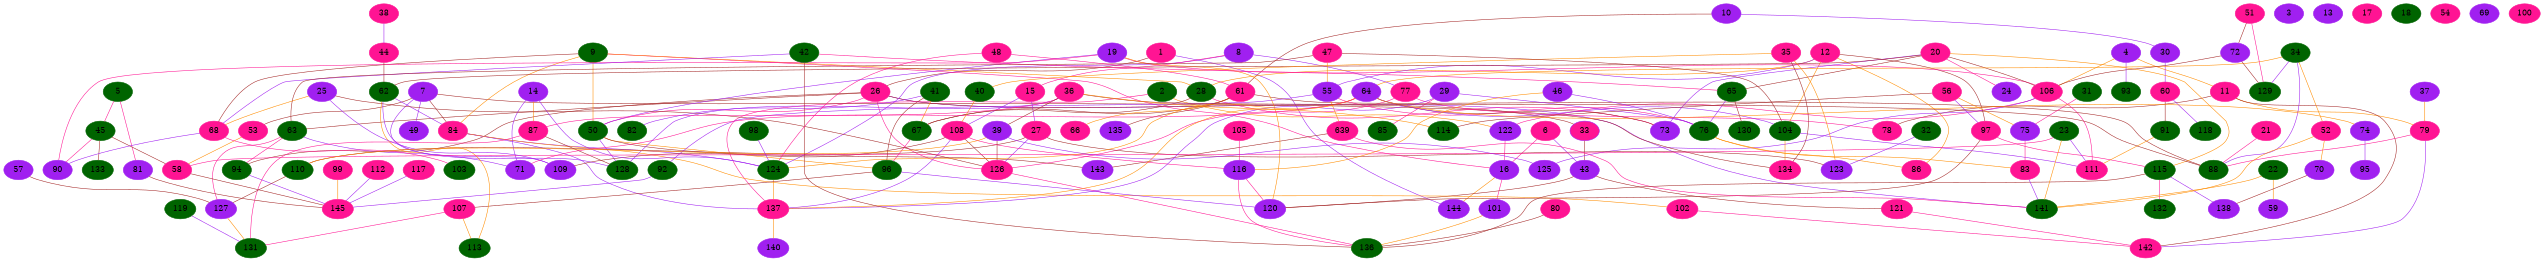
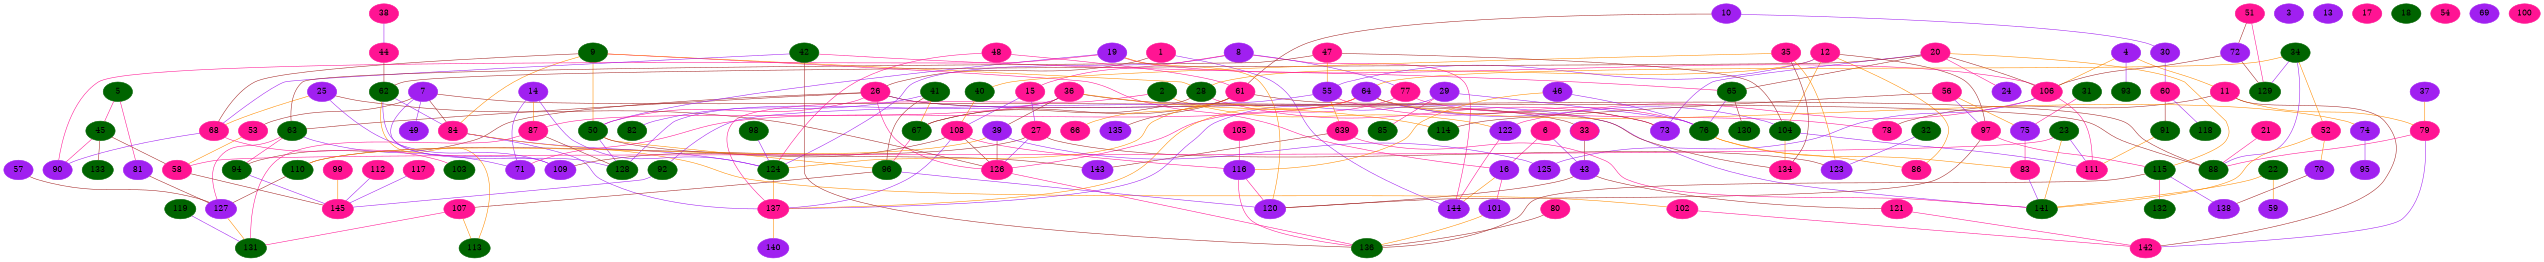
none -> (1465, 84)
(1505, 150) -> (1478, 171)
(235, 197) -> (179, 190)
